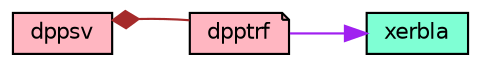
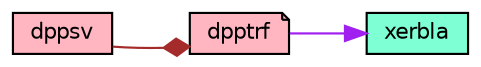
(164, 19) -> (138, 48)
